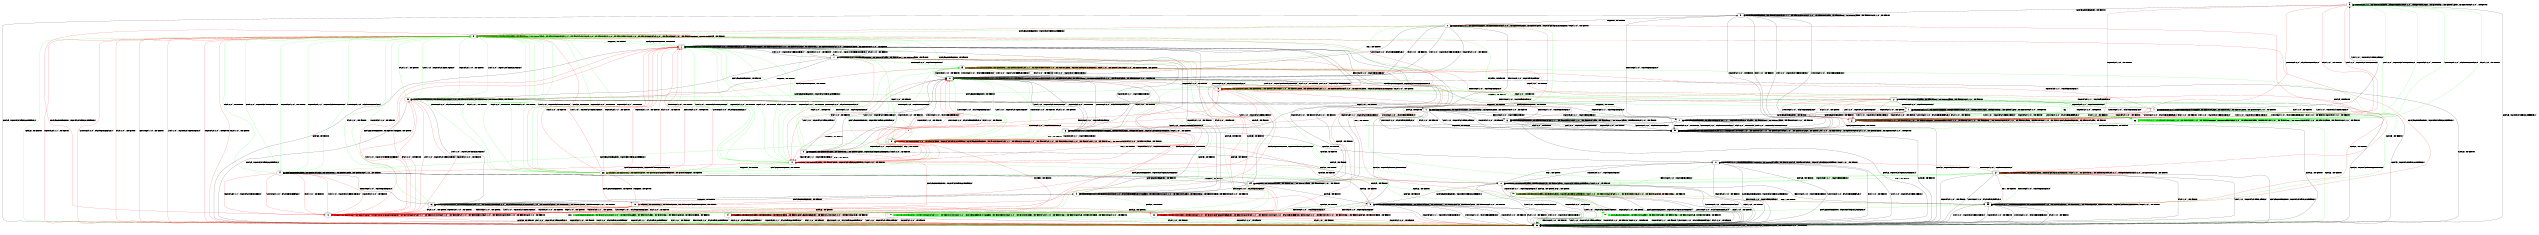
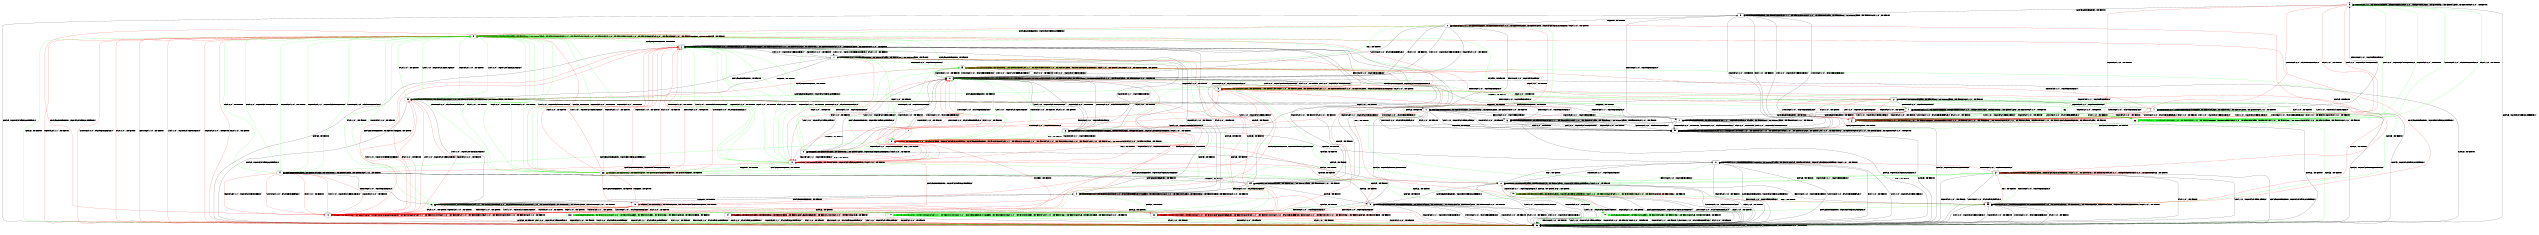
(577, 41) -> none
(2367, 57) -> (2367, 57)
(431, 204) -> (431, 204)
